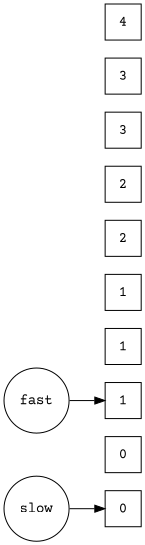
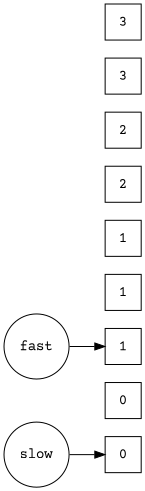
(123, 22) -> none
